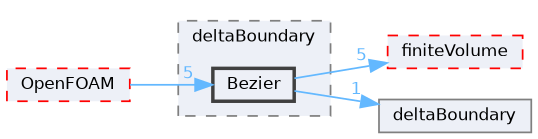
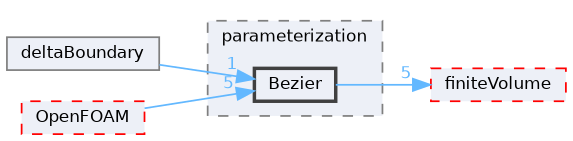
(254, 37) -> (295, 37)
(319, 95) -> (196, 70)
